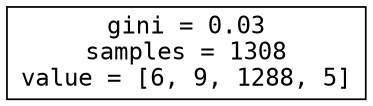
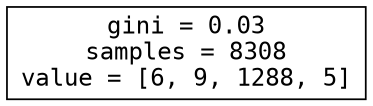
(186, 53) -> (186, 53)
